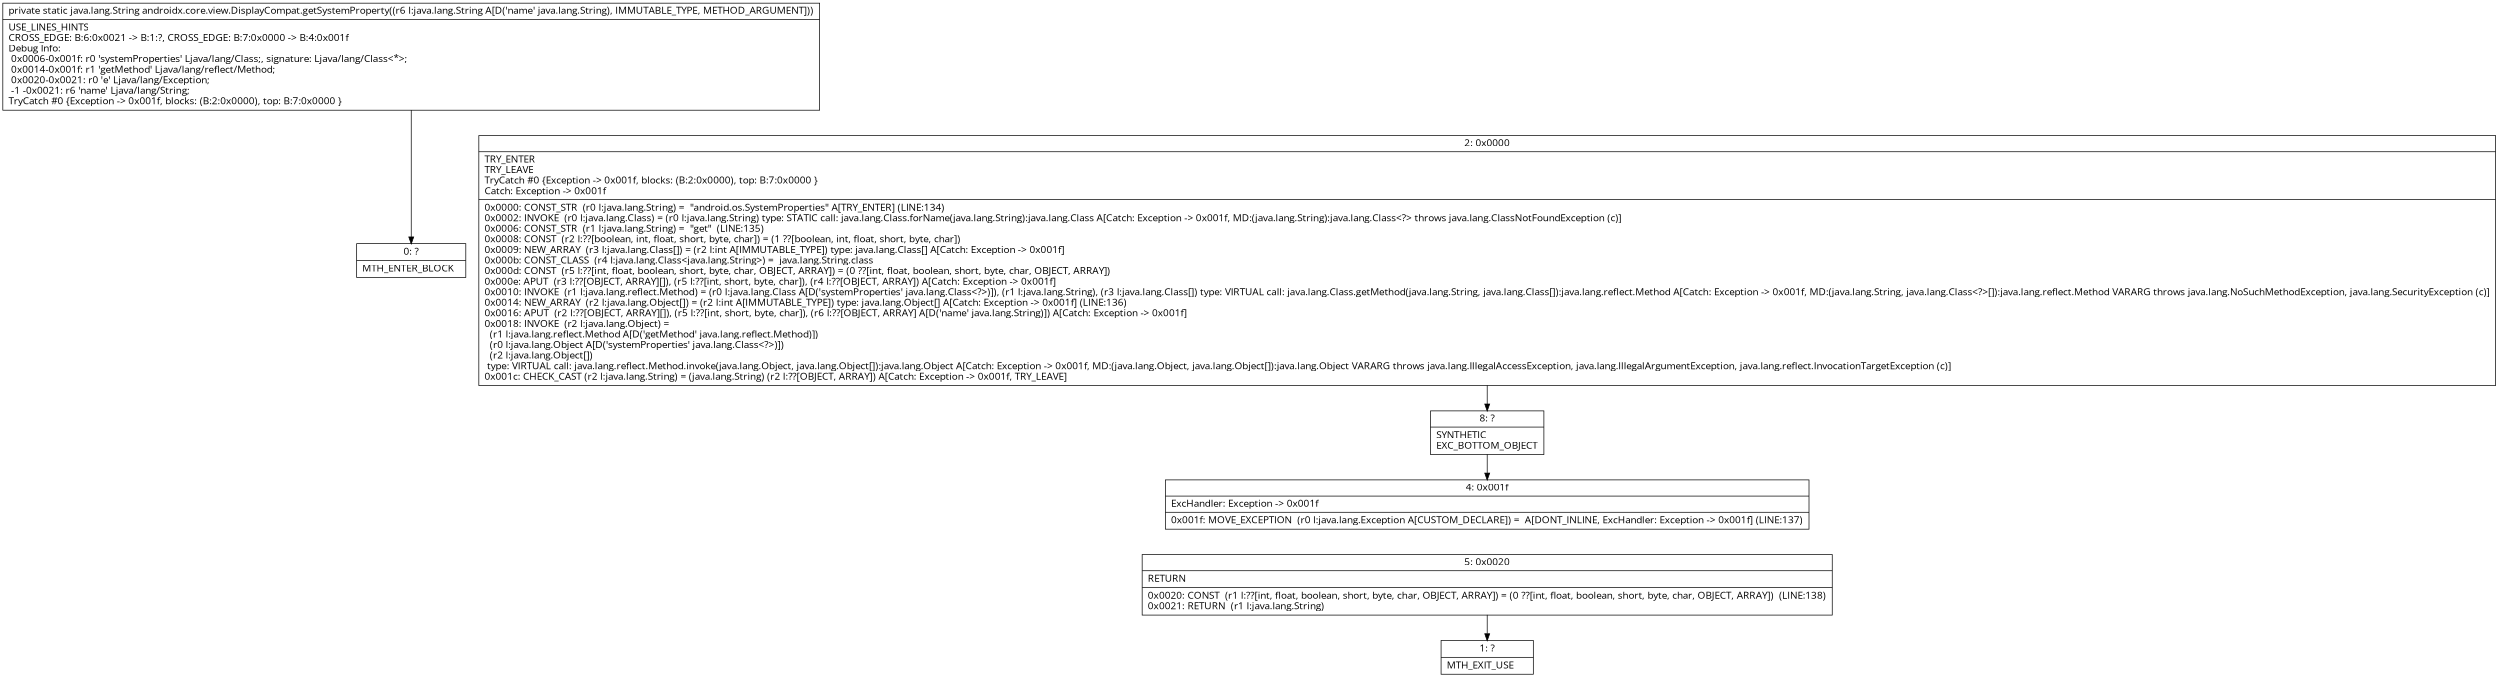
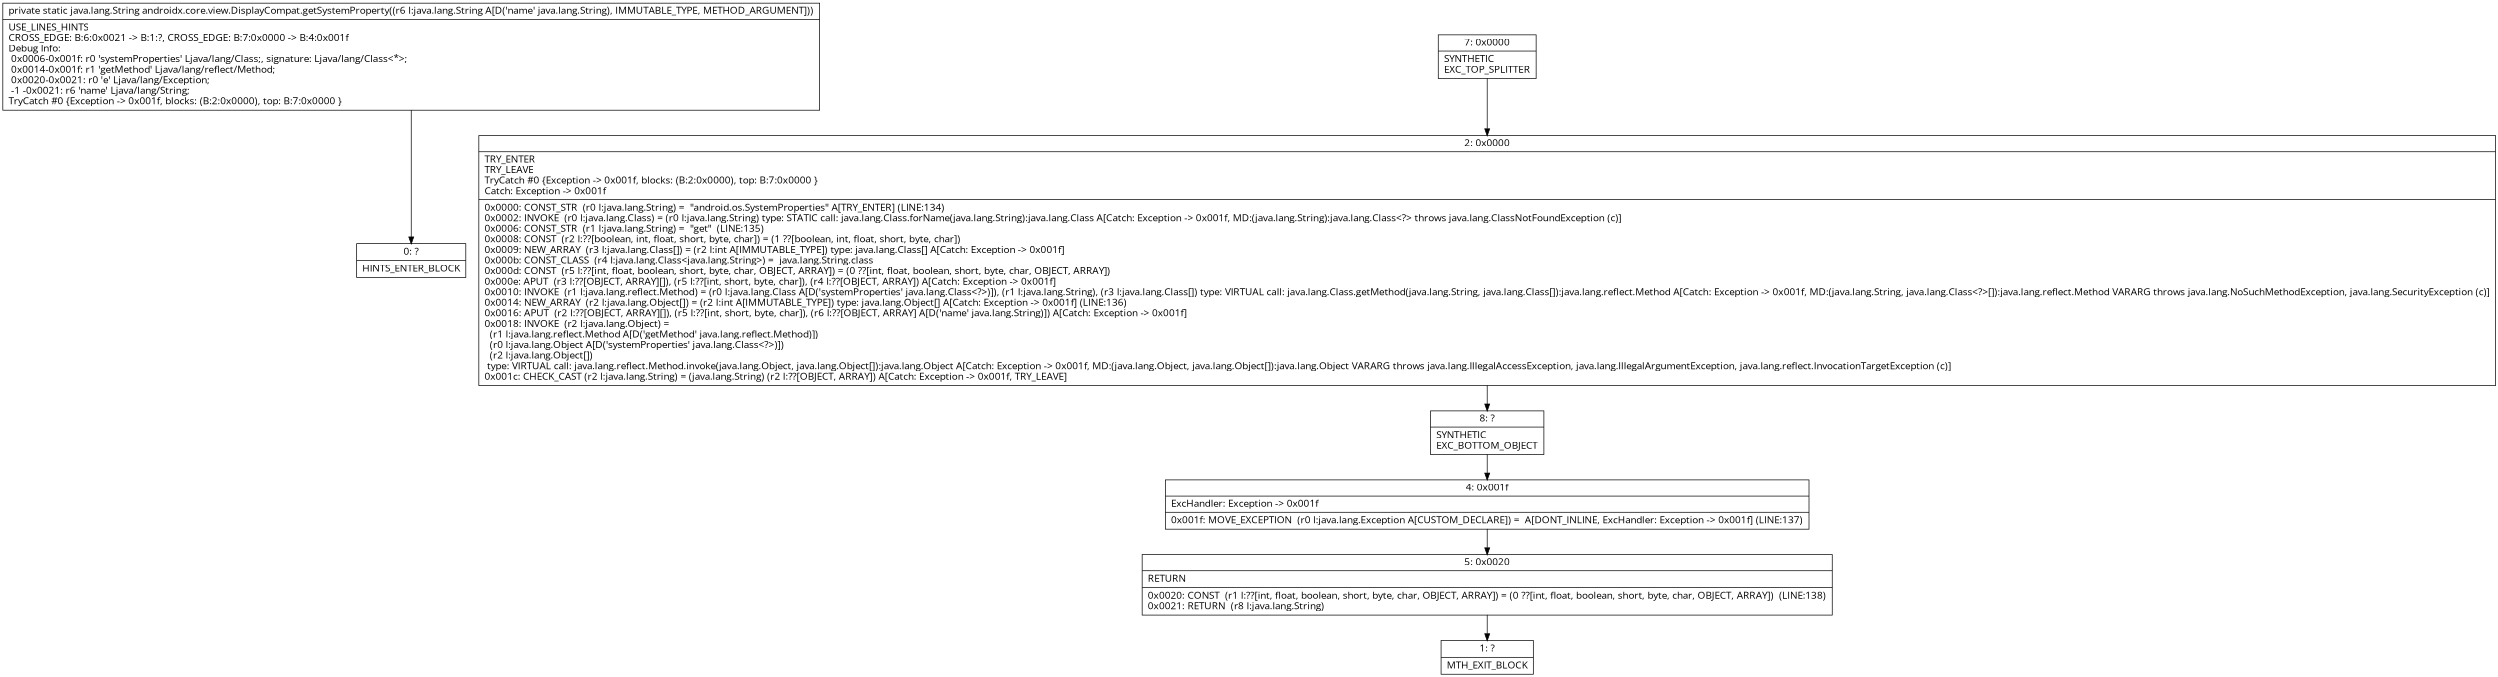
none -> (1487, 57)
(408, 269) -> (411, 269)
none -> (1487, 538)
(1238, 606) -> (1238, 606)
(1481, 665) -> (1487, 665)
